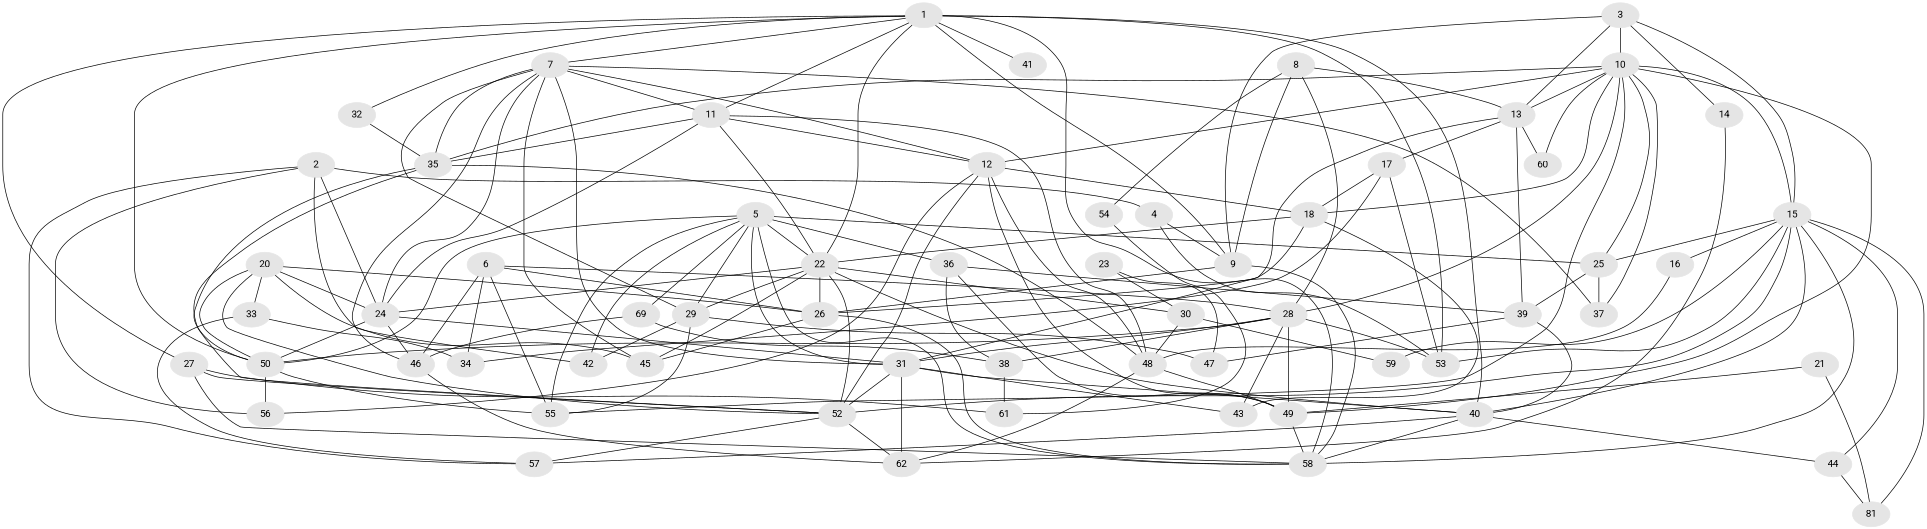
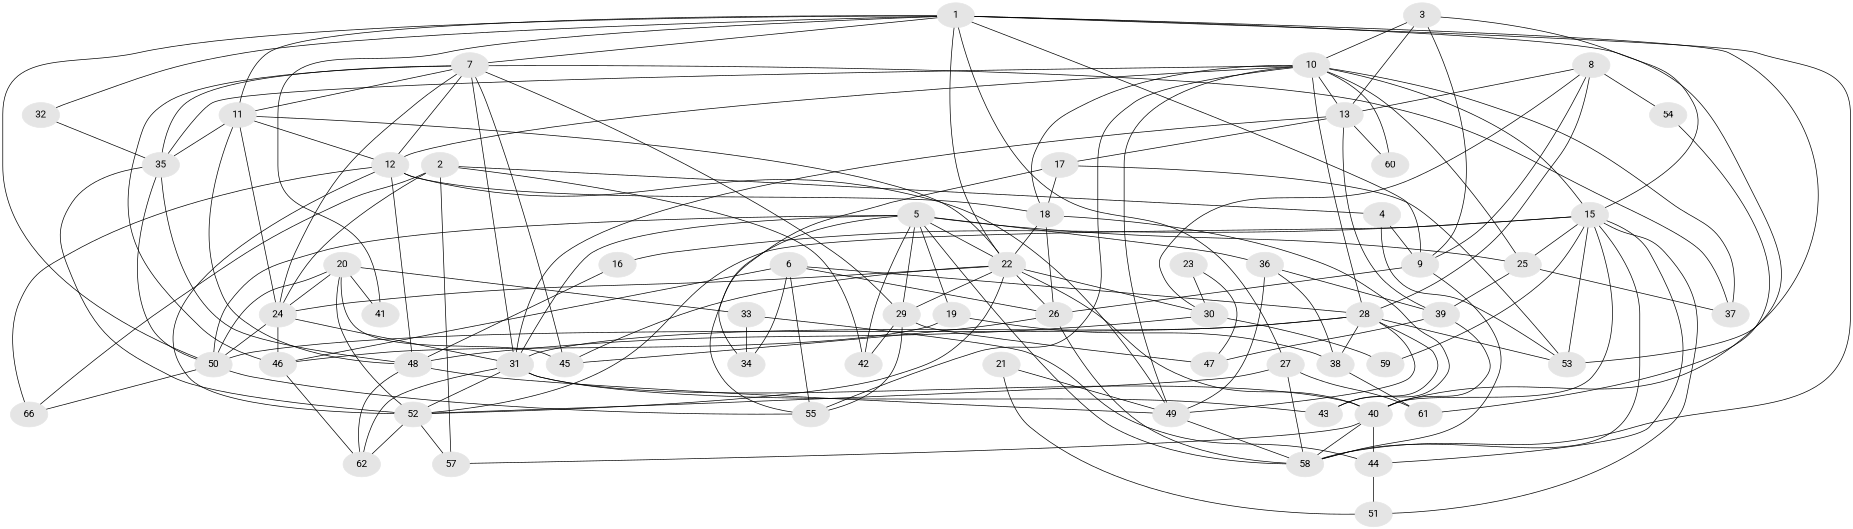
(1724, 115) -> none
none -> (1357, 194)
(543, 287) -> (361, 290)
(641, 315) -> (952, 315)
(265, 414) -> (29, 414)
(236, 436) -> (1067, 374)
(1871, 514) -> (1374, 514)
